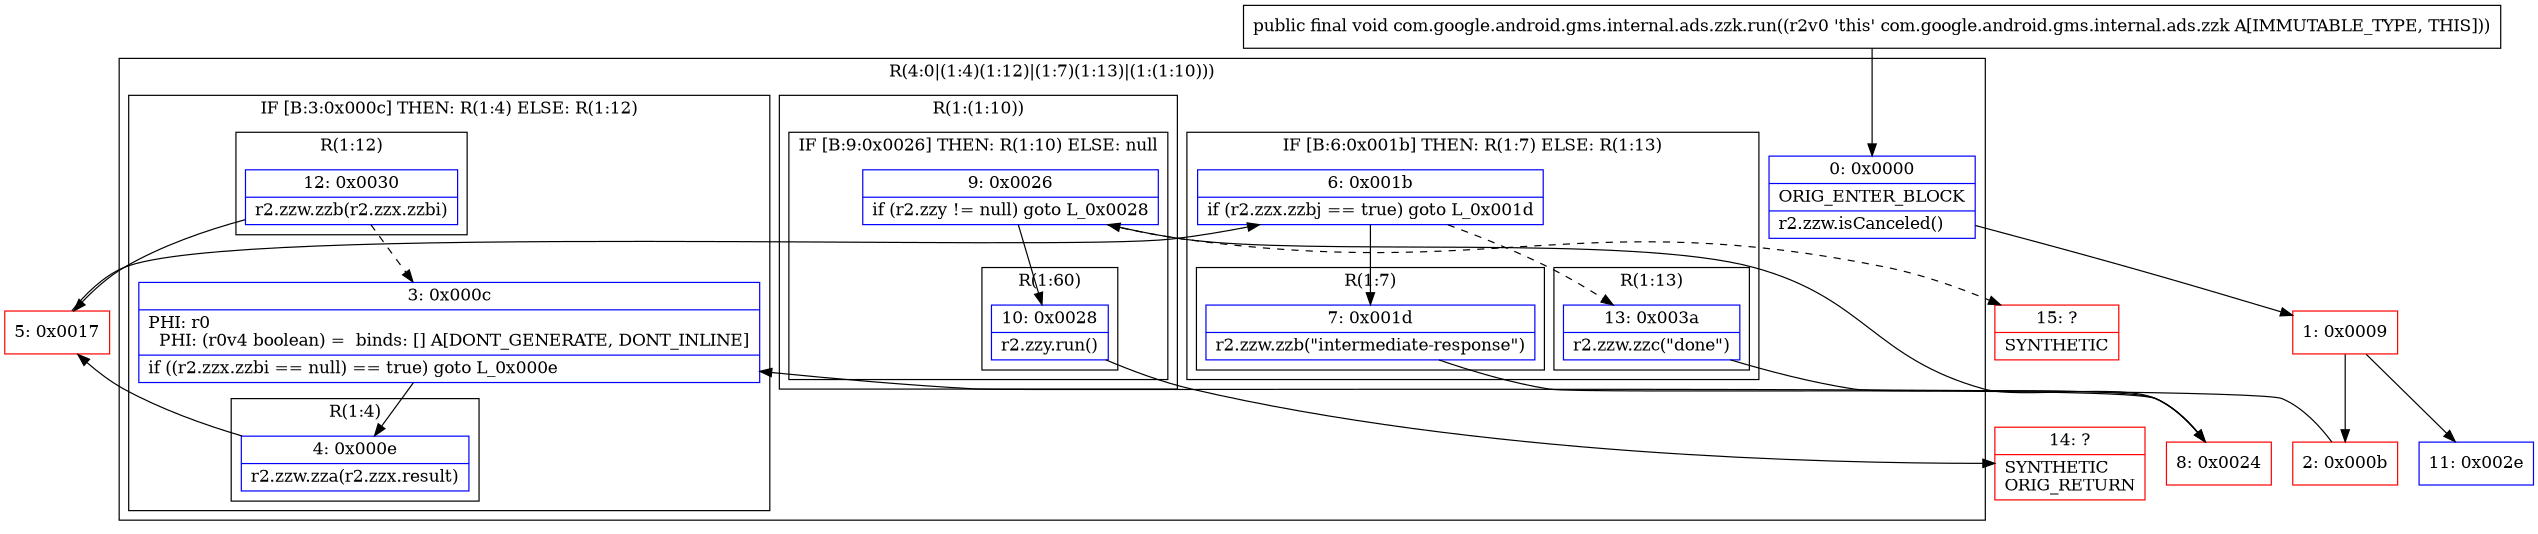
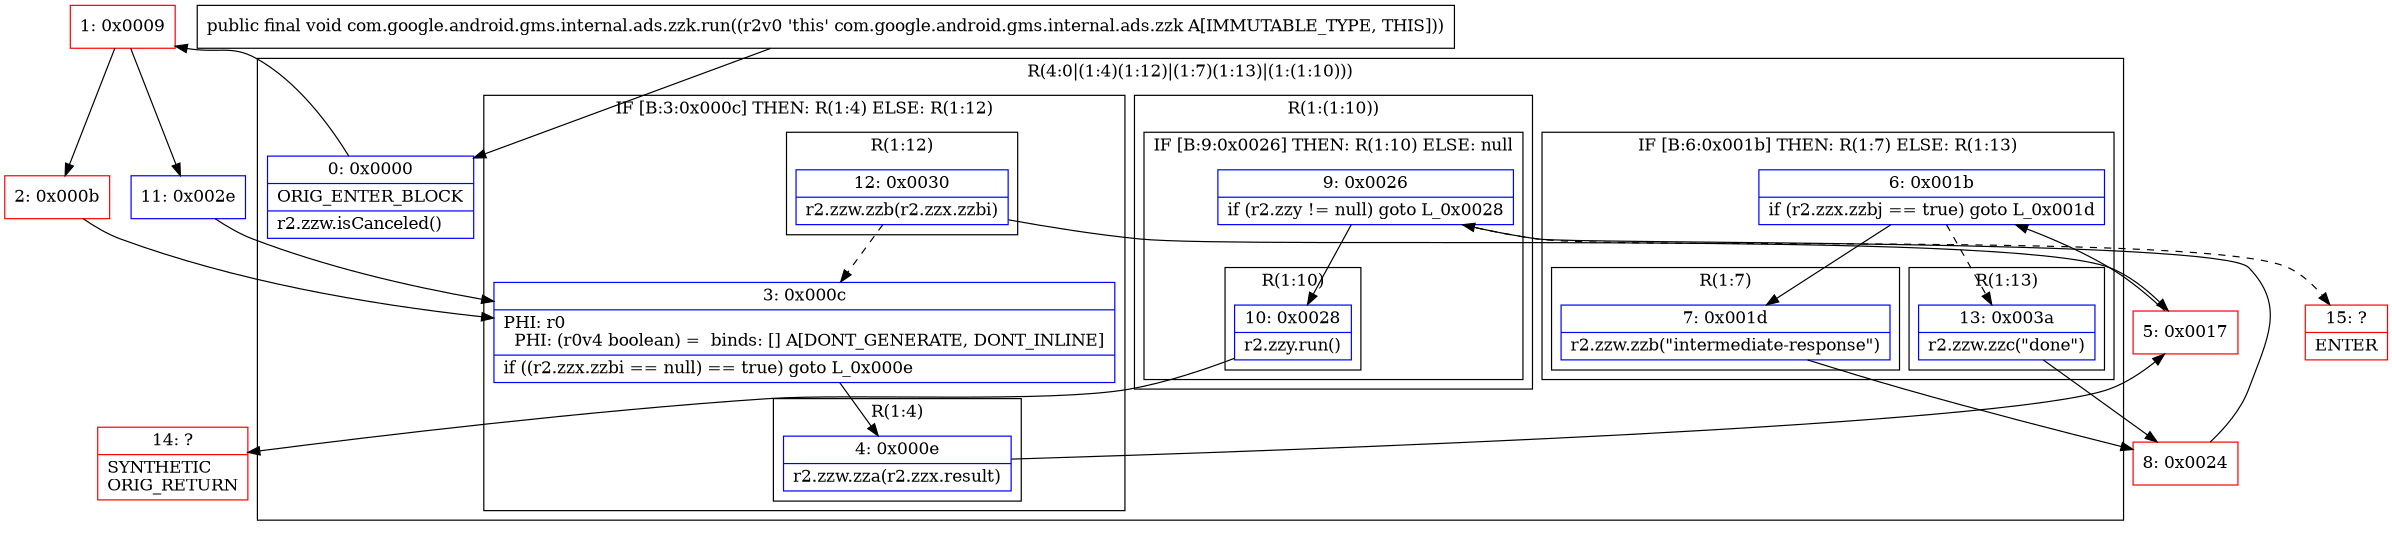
none -> (345, 269)
(1050, 281) -> (1293, 281)
(2057, 346) -> (2346, 346)
